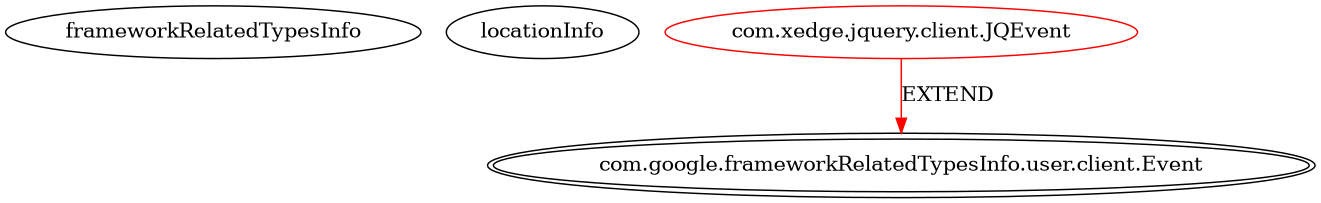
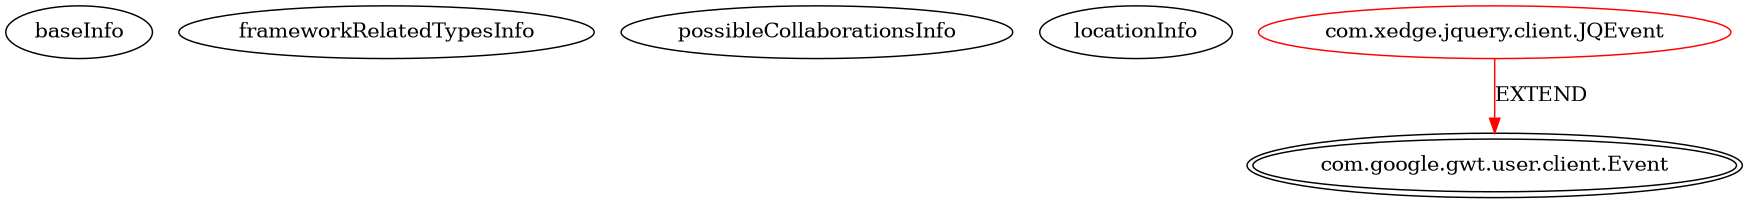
none -> (79, 32)
none -> (817, 32)
(901, 165) -> (1495, 165)
